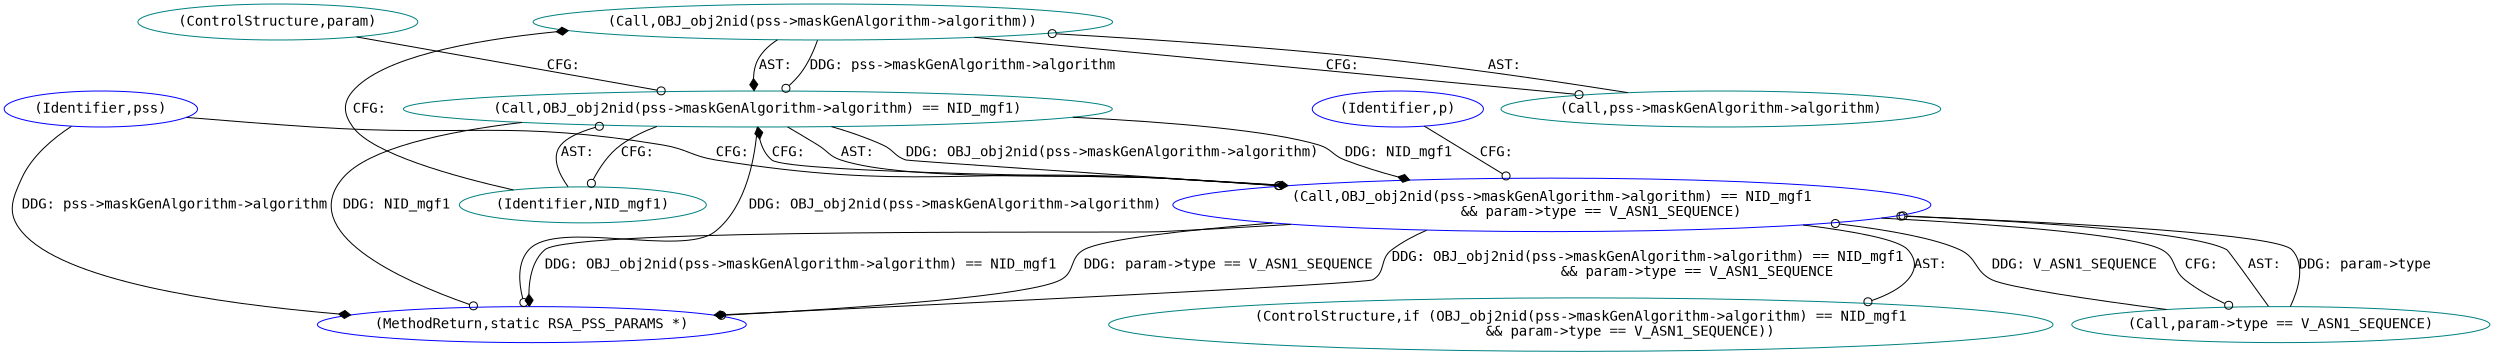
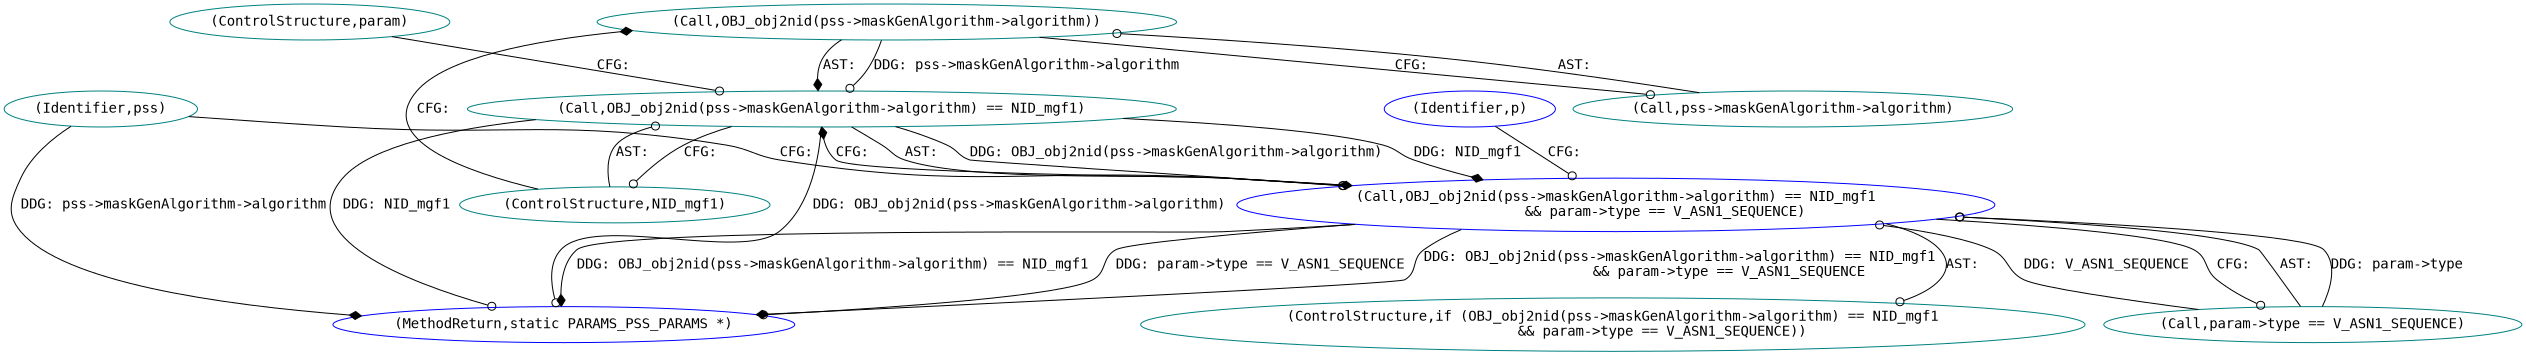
(101, 109) -> (101, 109)
(583, 205) -> (615, 205)
(532, 325) -> (564, 325)
